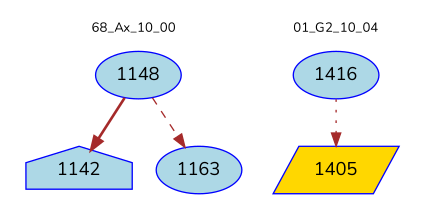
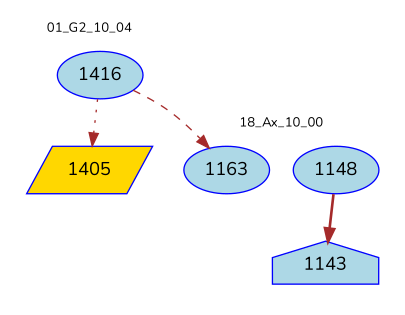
(134, 28) -> (281, 123)
(165, 117) -> (155, 102)
(79, 170) -> (326, 265)
